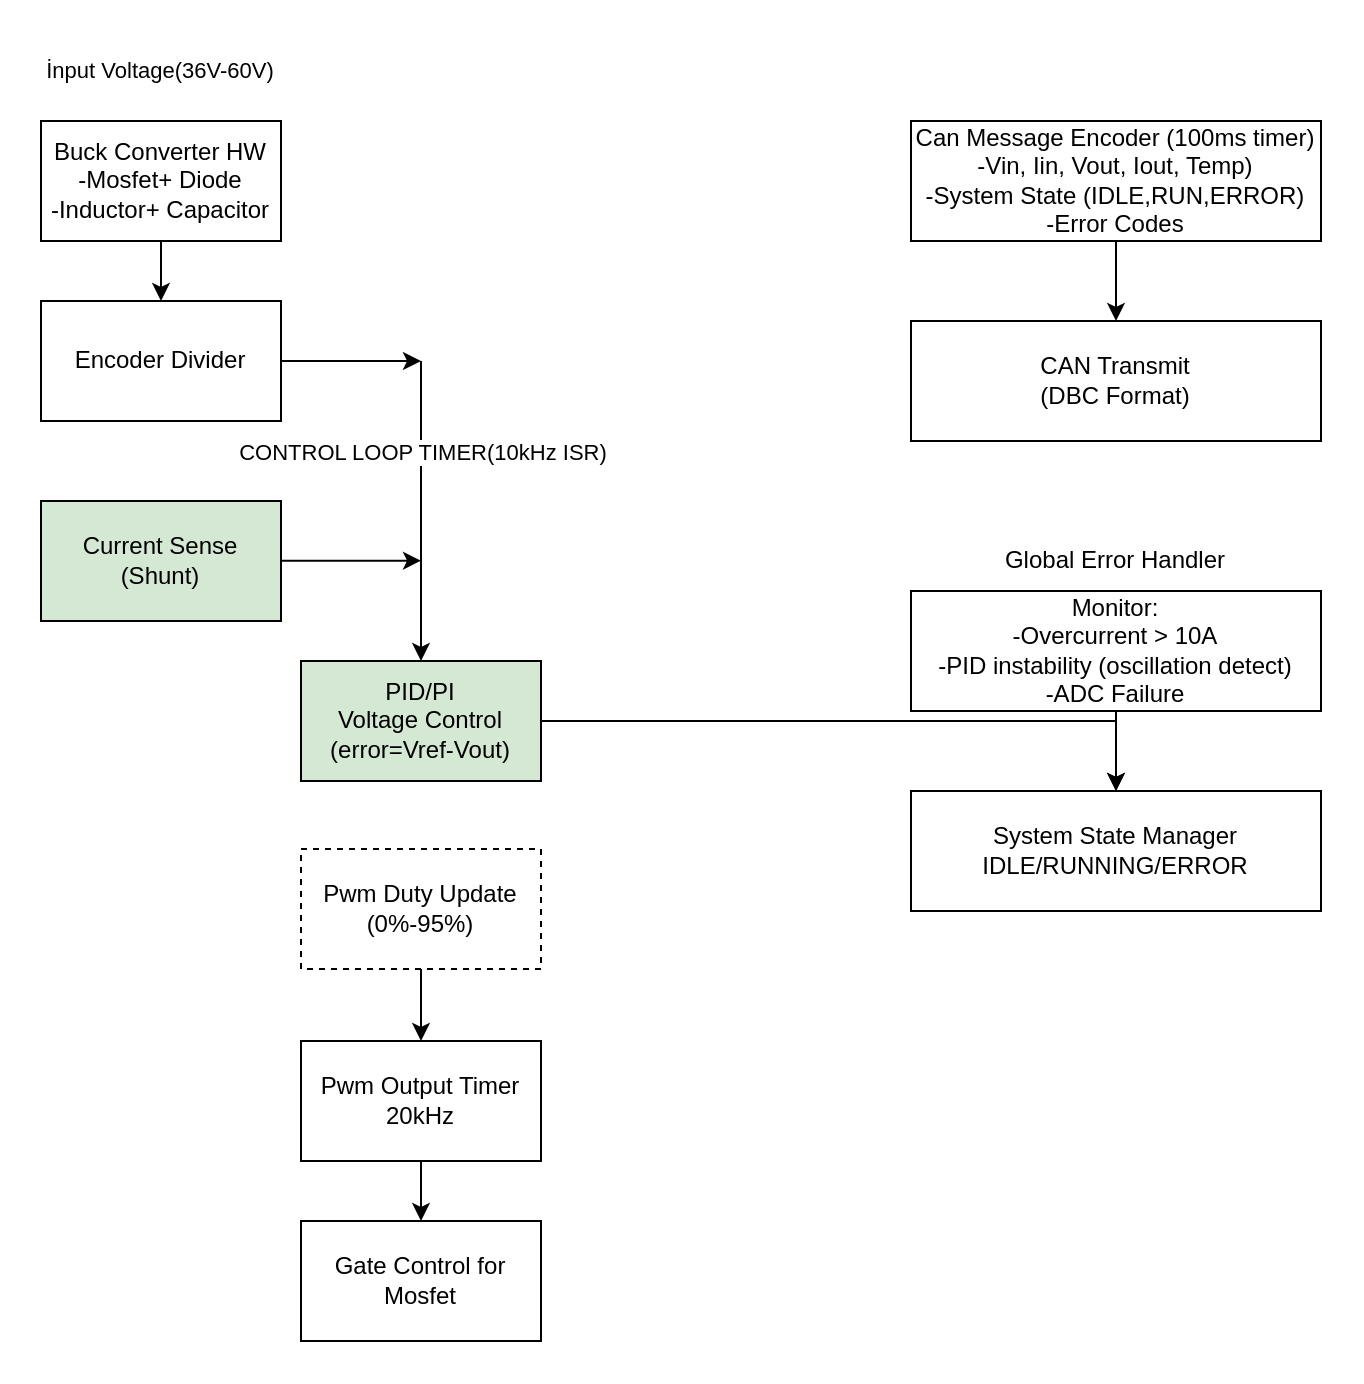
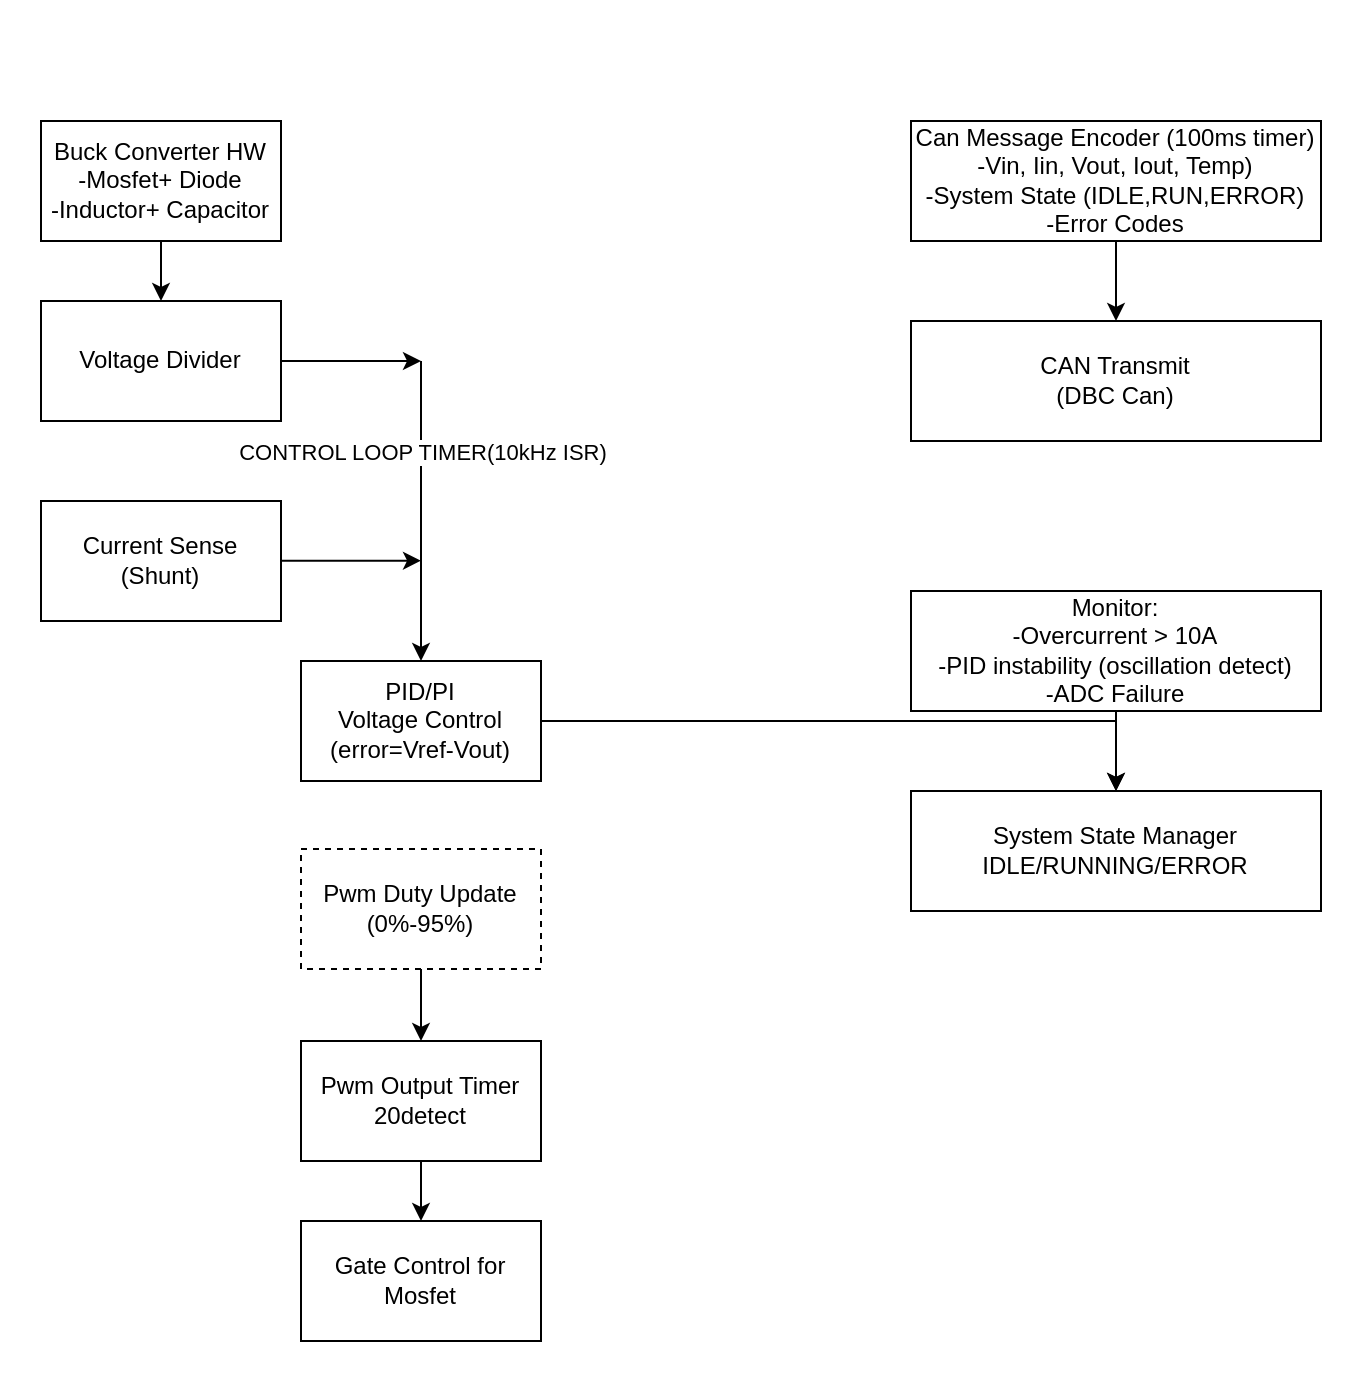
(161, 71) -> none
(161, 361) -> (161, 361)
(1116, 381) -> (1116, 381)
(161, 561) -> (161, 561)
(1116, 561) -> none
(421, 721) -> (421, 721)
(421, 1101) -> (421, 1101)
